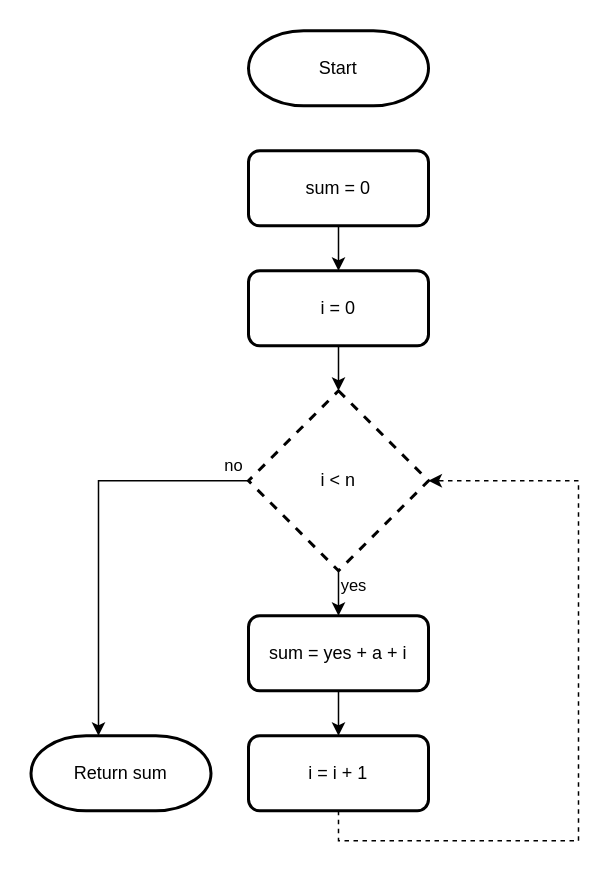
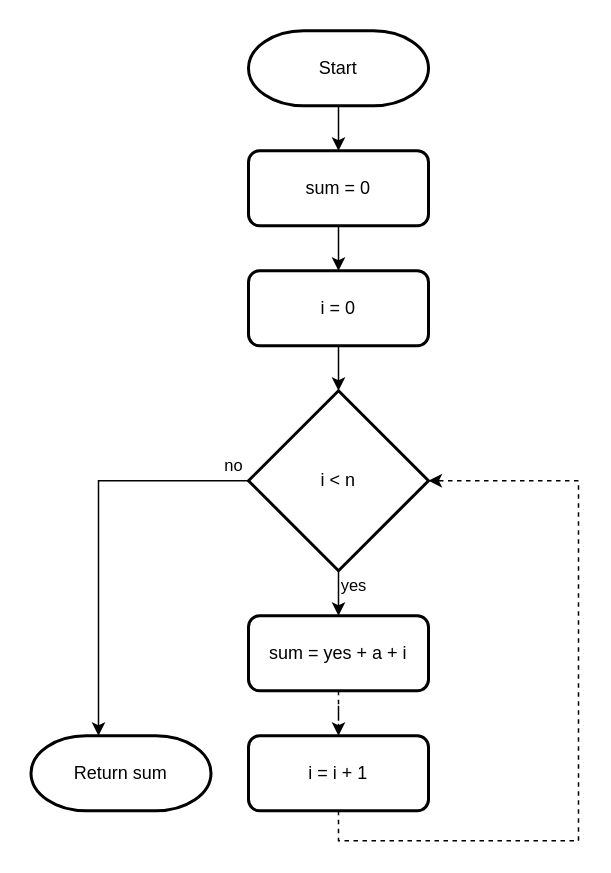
none -> (338, 134)
(338, 481) -> (338, 481)
(338, 700) -> (338, 700)
